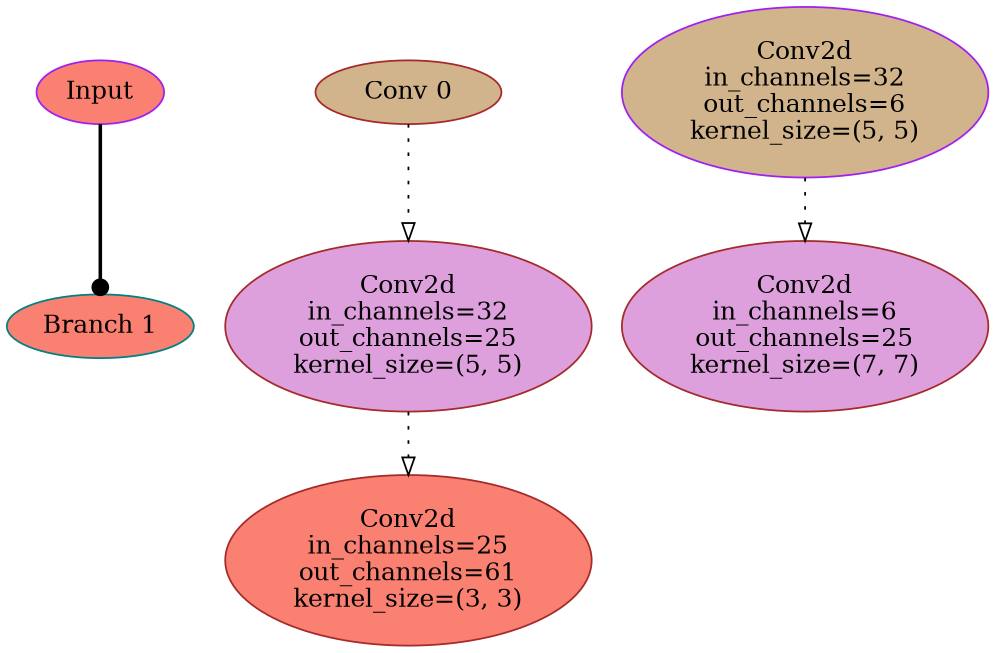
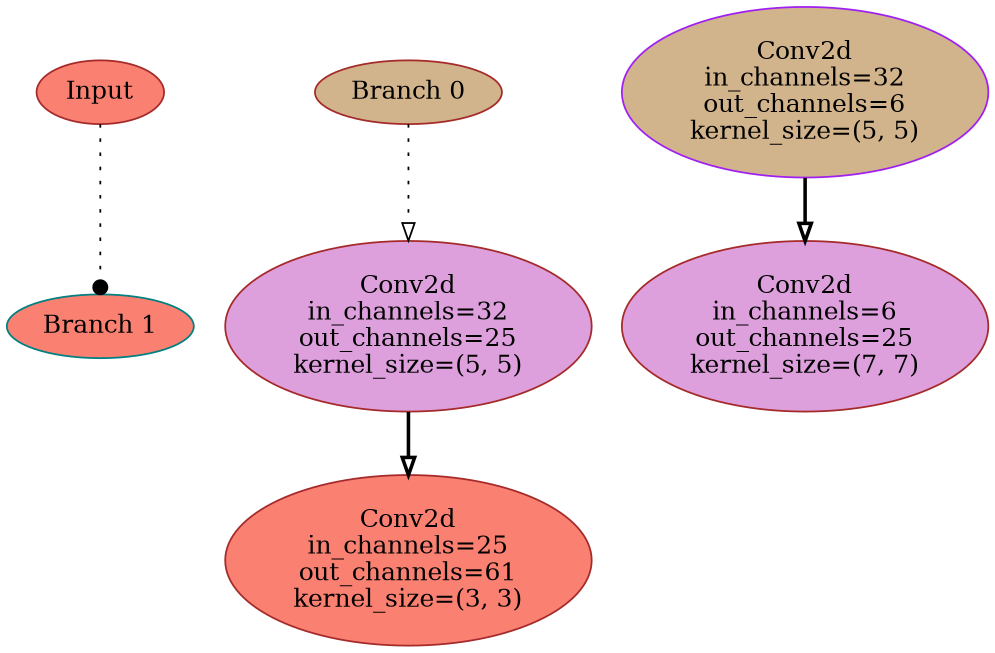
(100, 92) -> (100, 92)
(408, 92) -> (408, 92)
(805, 200) -> (805, 200)
(100, 202) -> (100, 202)
(408, 434) -> (408, 434)
